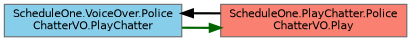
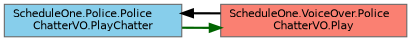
(93, 21) -> (93, 21)
(314, 21) -> (314, 21)
